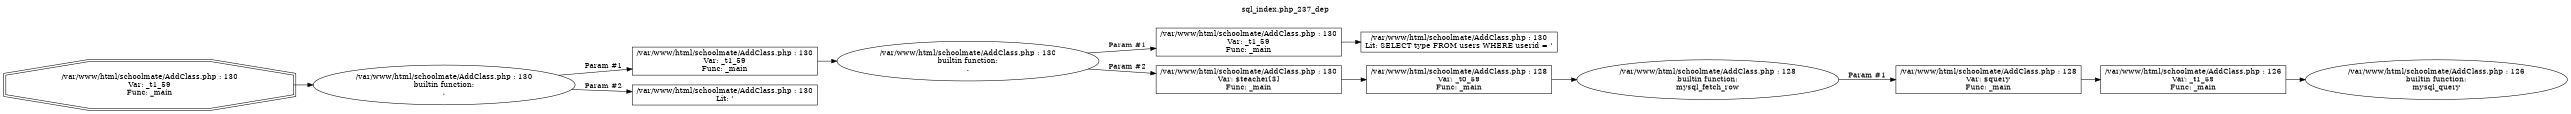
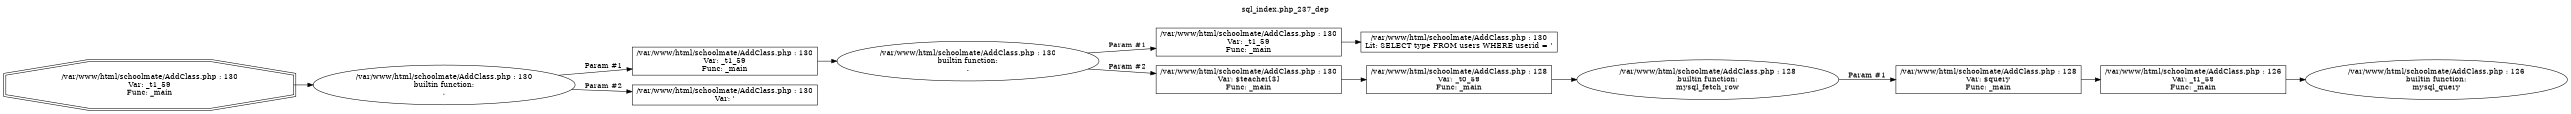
(725, 95) -> (725, 95)
